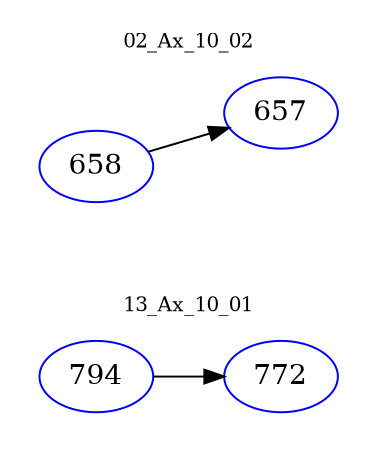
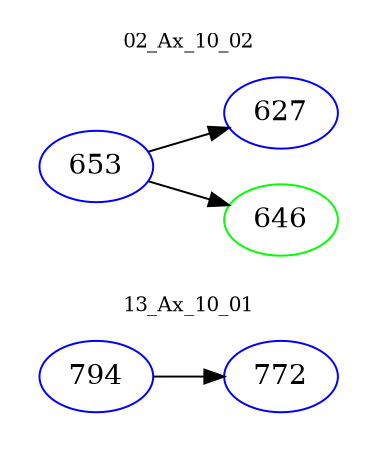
(281, 113) -> (281, 113)
(96, 166) -> (96, 166)
none -> (281, 220)
